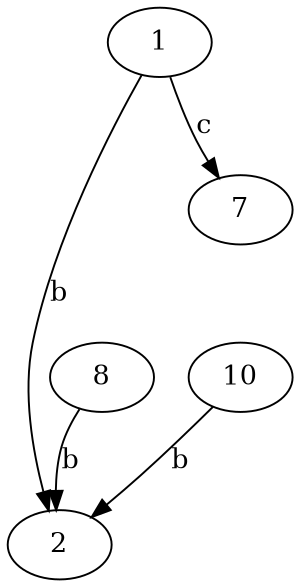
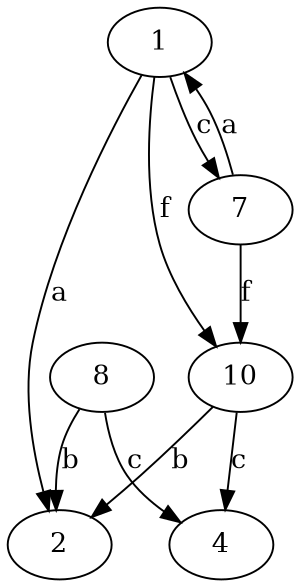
none -> (218, 130)
none -> (153, 210)
none -> (241, 284)
(60, 294) -> (60, 294)
none -> (221, 545)
